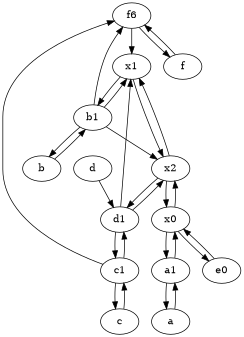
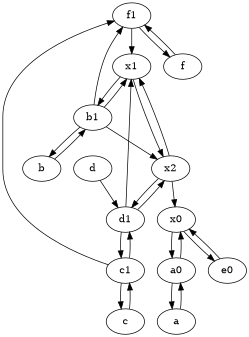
(132, 16) -> (132, 16)
(175, 198) -> none
(171, 271) -> (176, 271)
